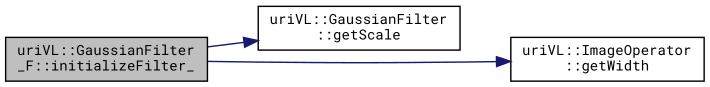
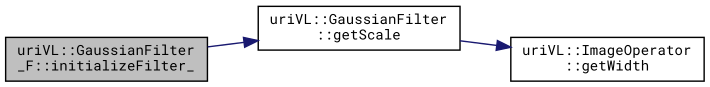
(352, 63) -> (478, 43)
